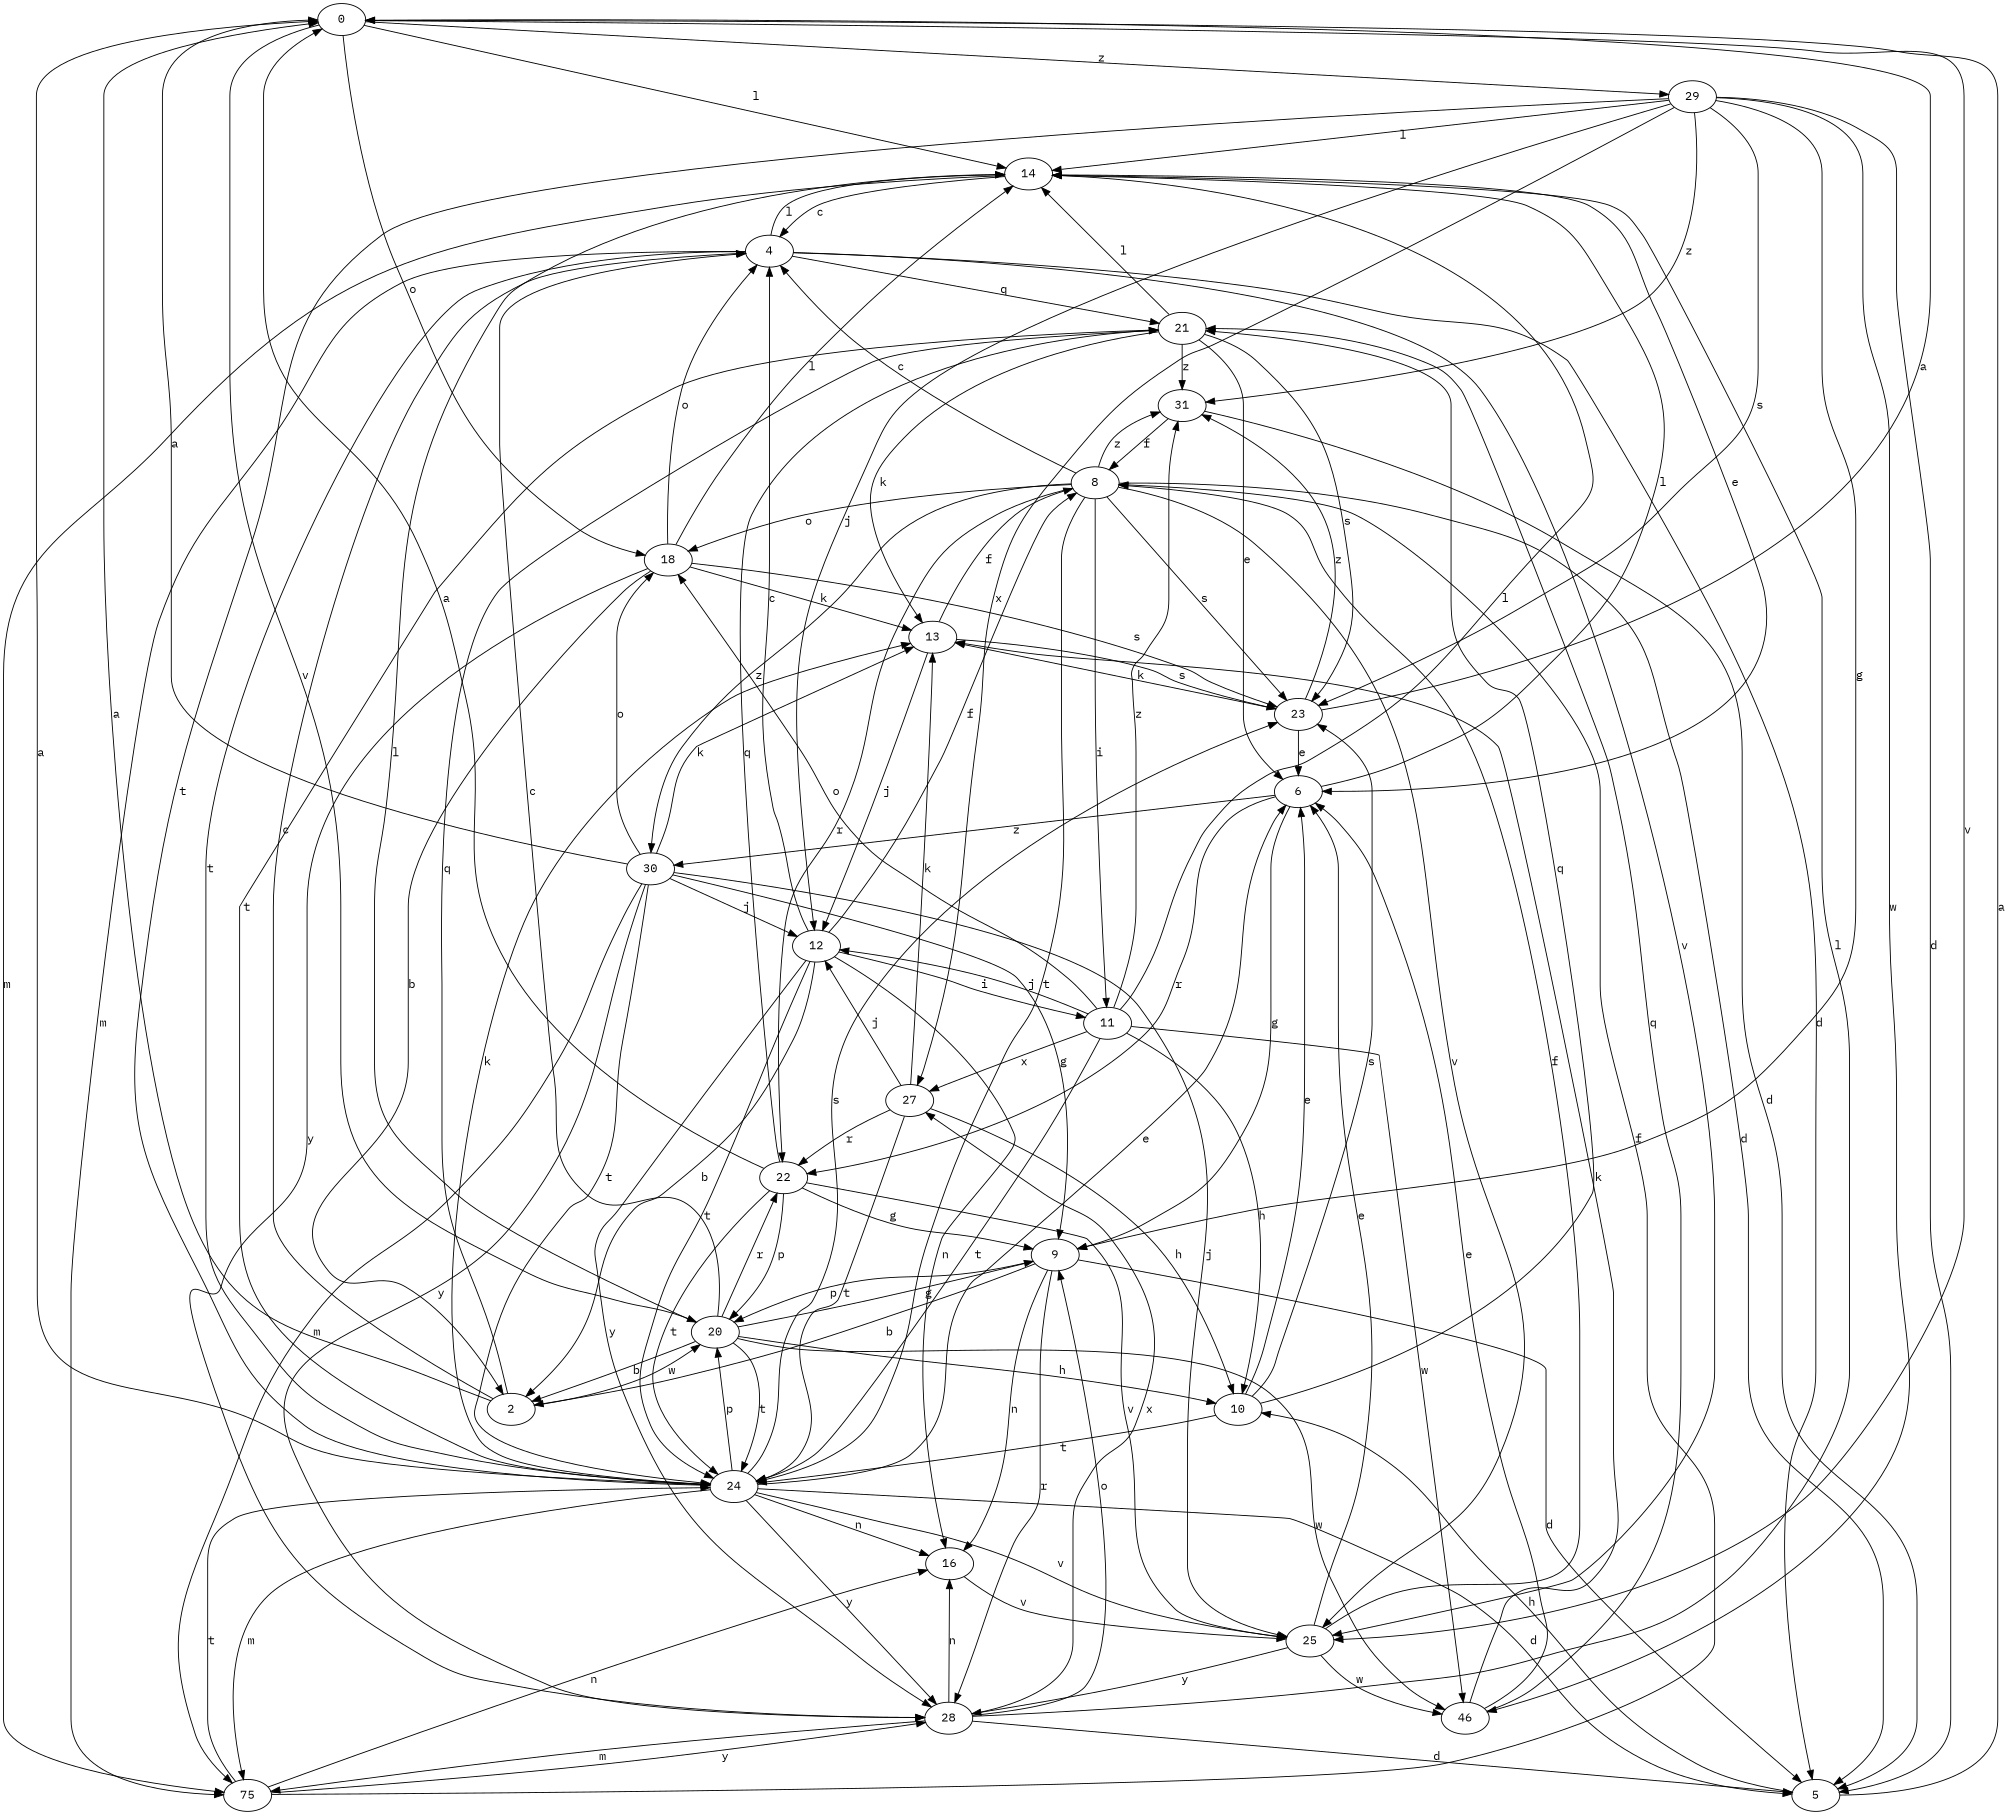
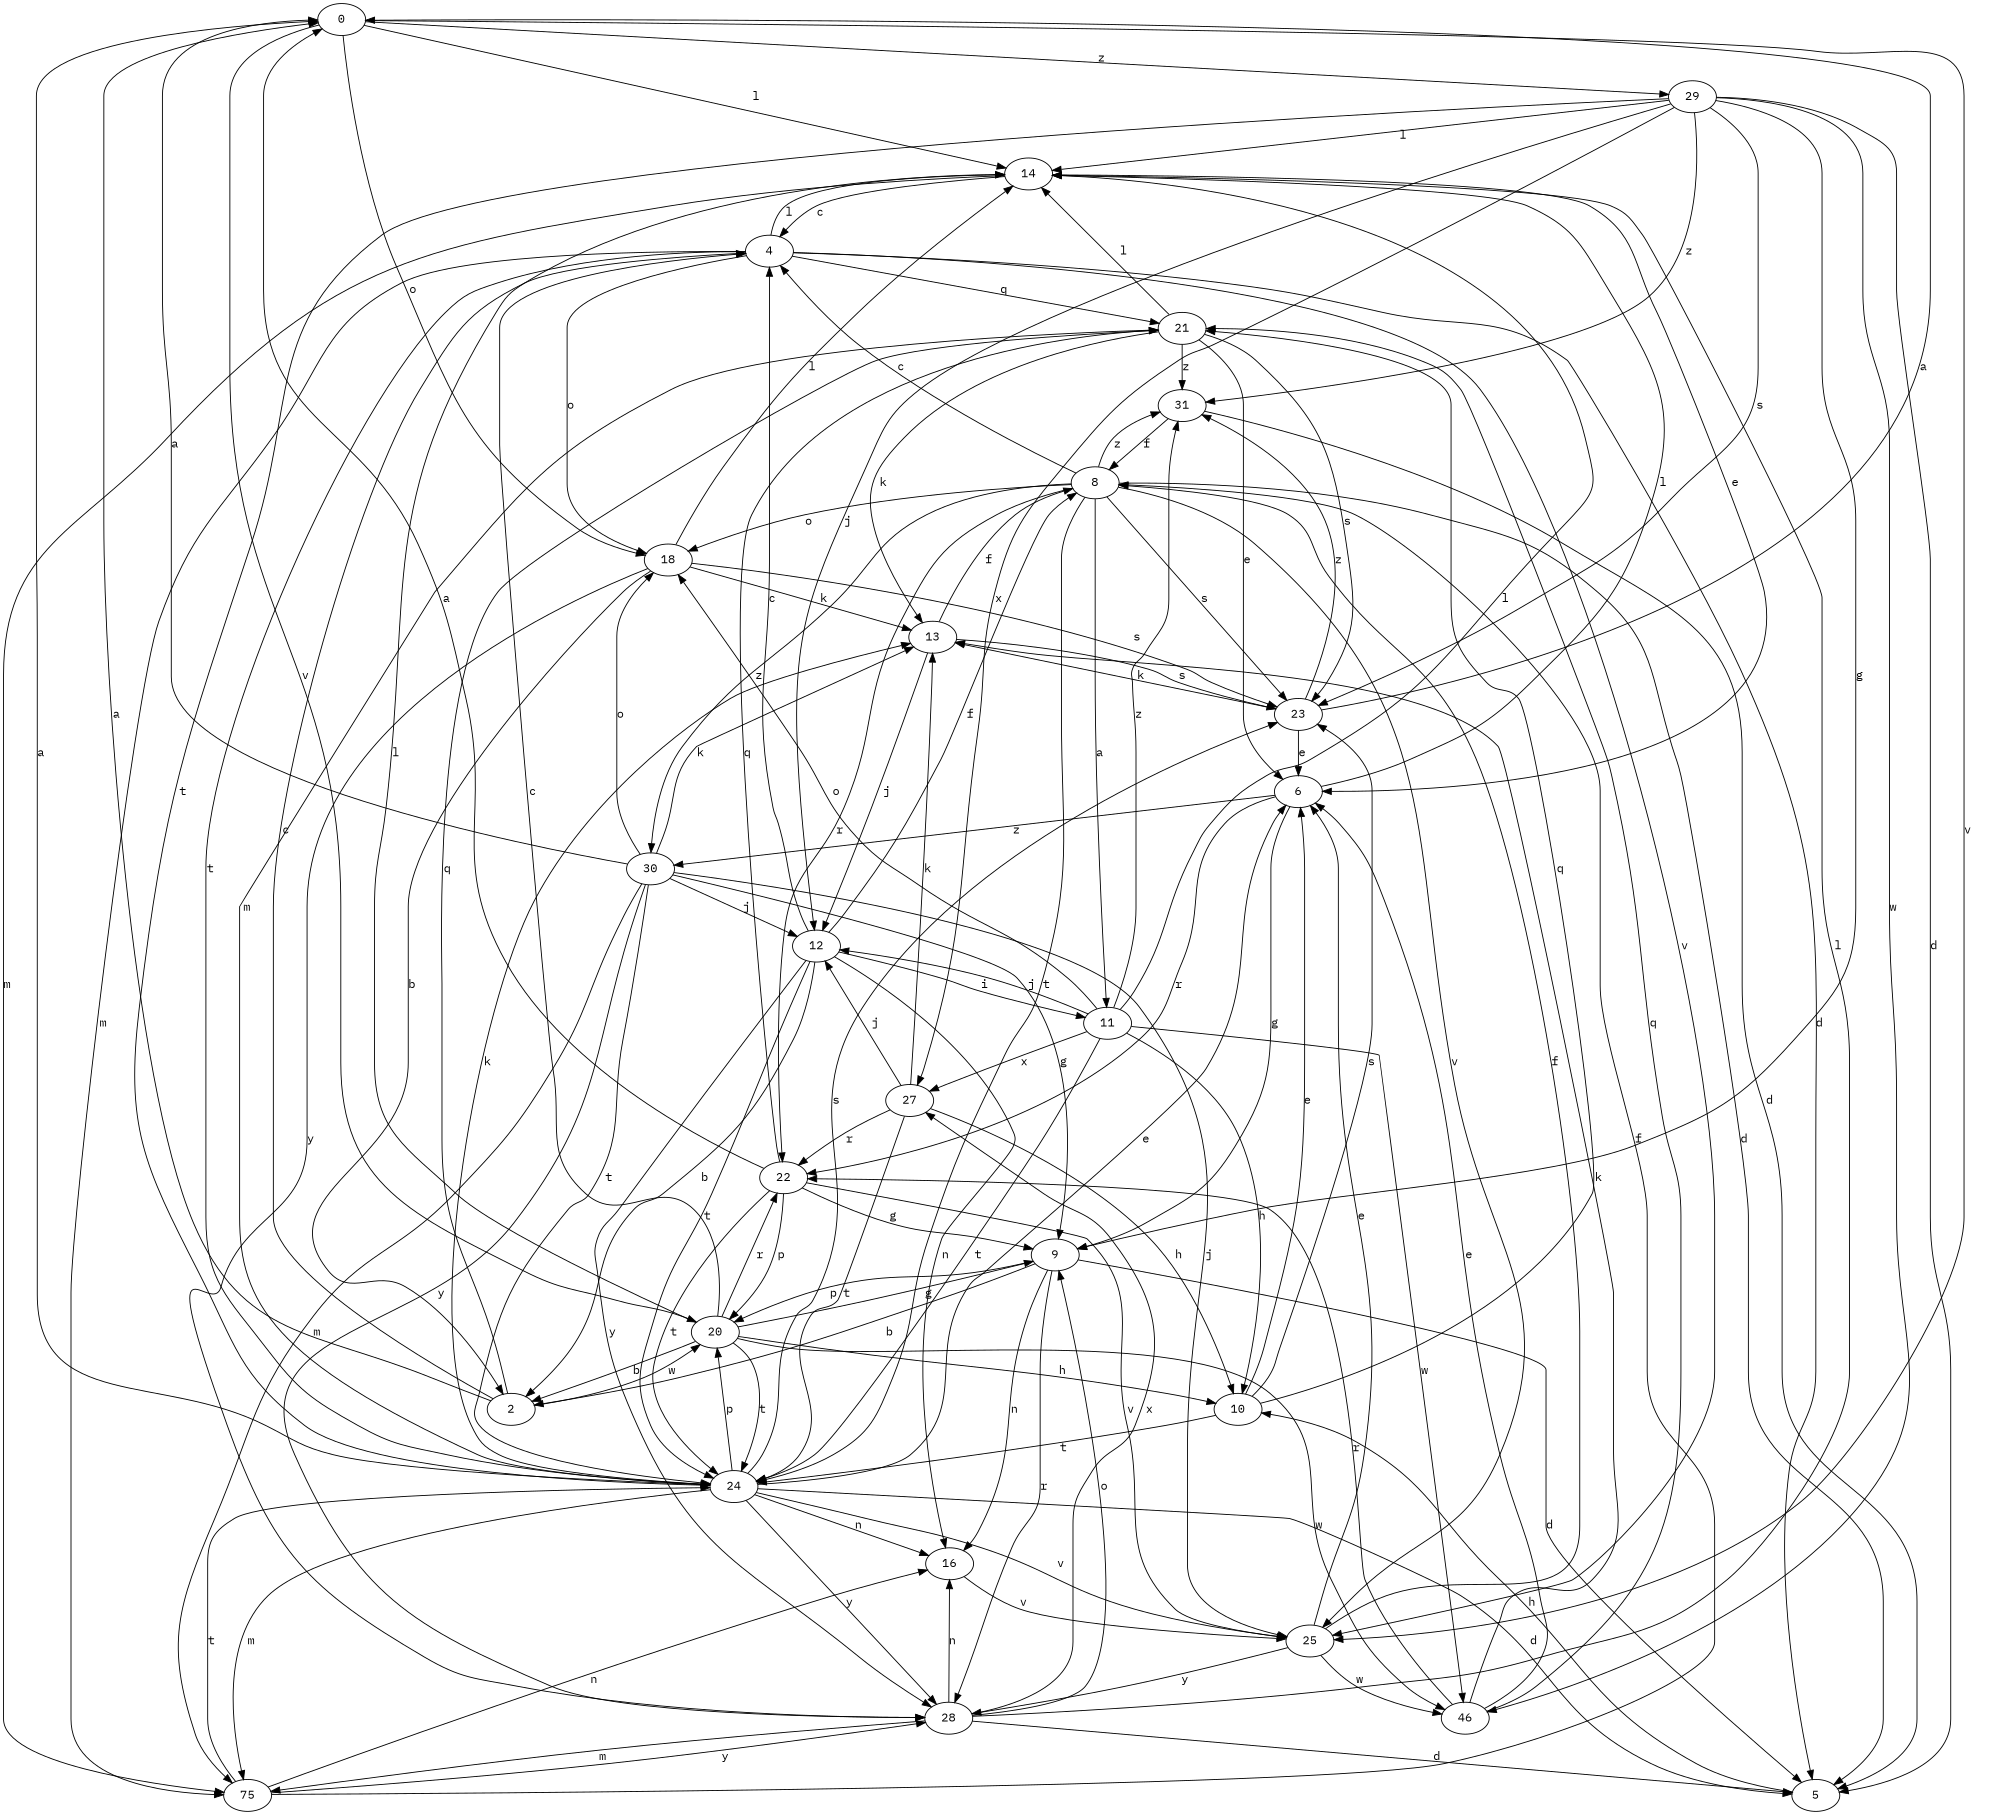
(1998, 181) -> none
(680, 398) -> (567, 357)
(1100, 753) -> (1100, 753)
(247, 907) -> (247, 907)
none -> (1300, 1242)
